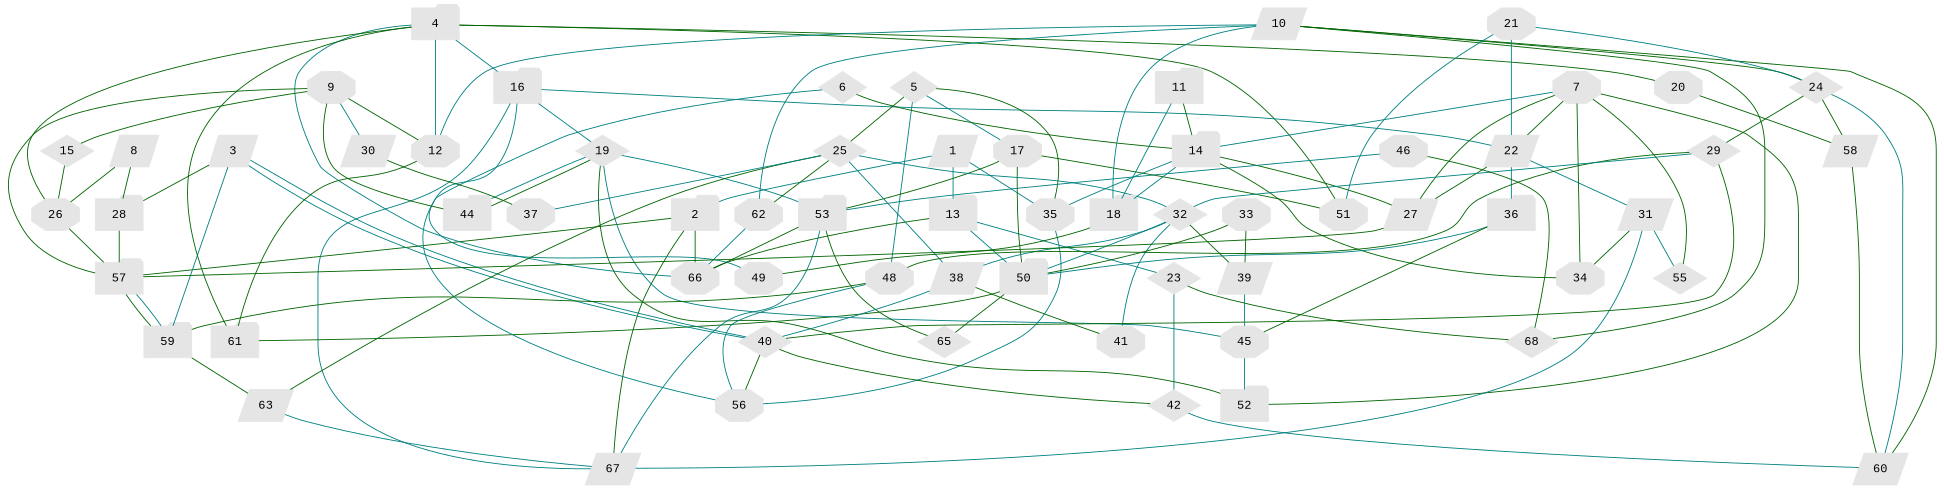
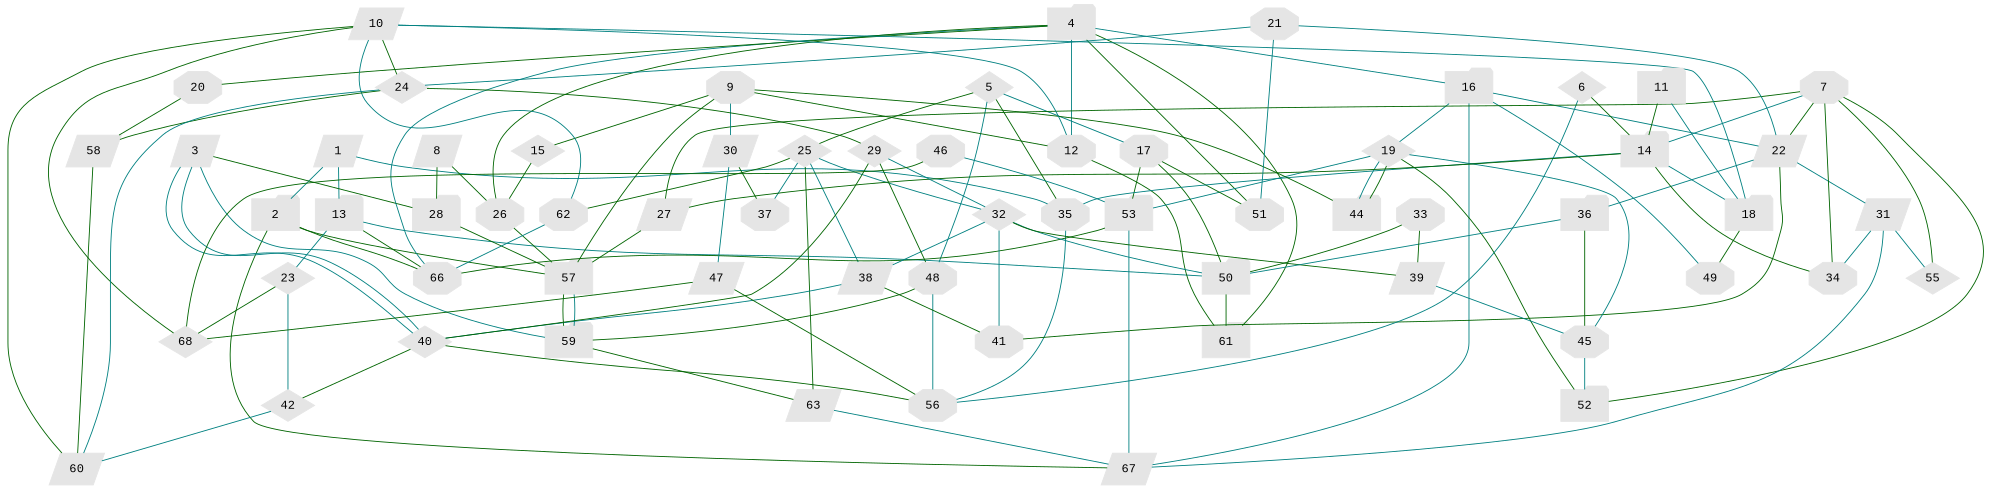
(1461, 183) -> (1454, 321)
(1612, 248) -> (1858, 247)
none -> (716, 278)
(944, 342) -> none
